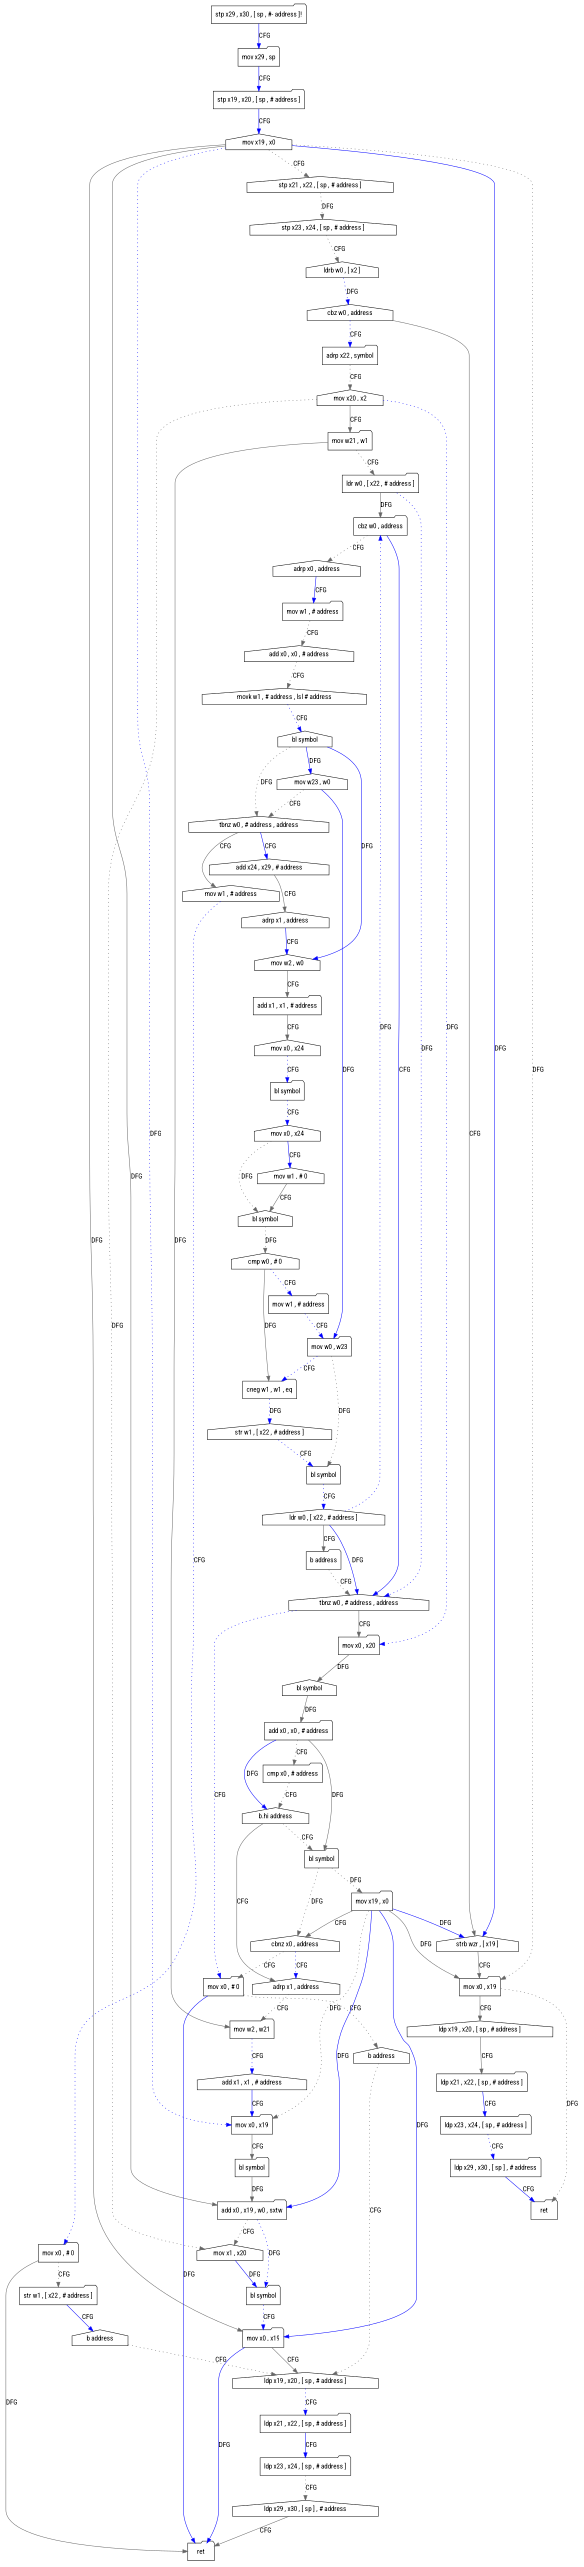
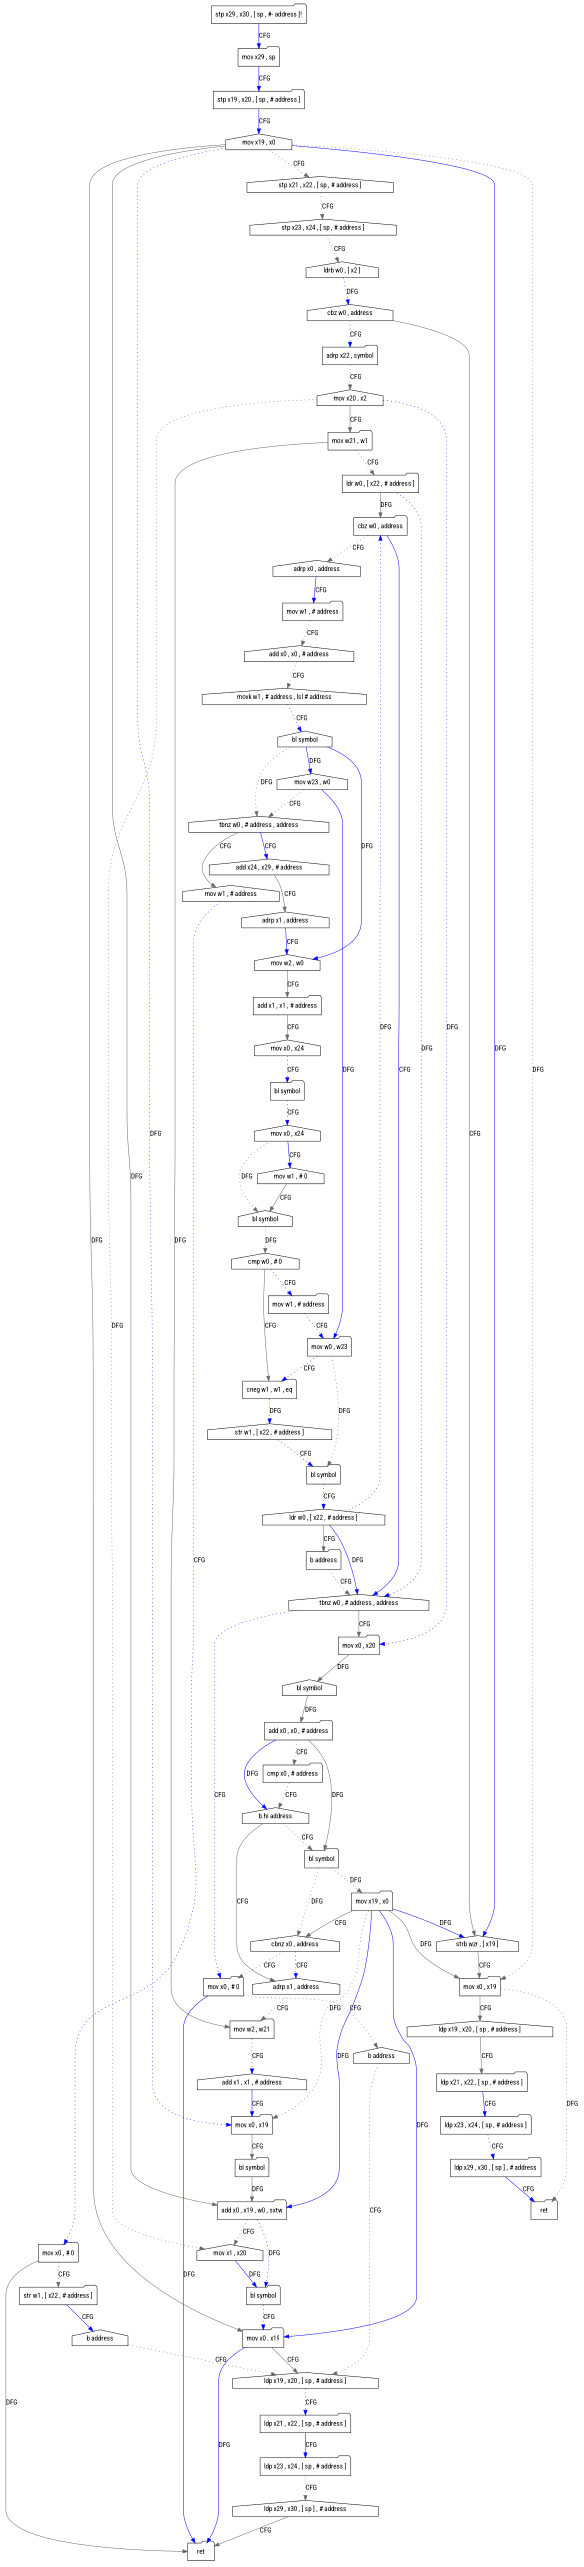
(328, 207) -> (328, 207)
(271, 1326) -> (271, 1326)
